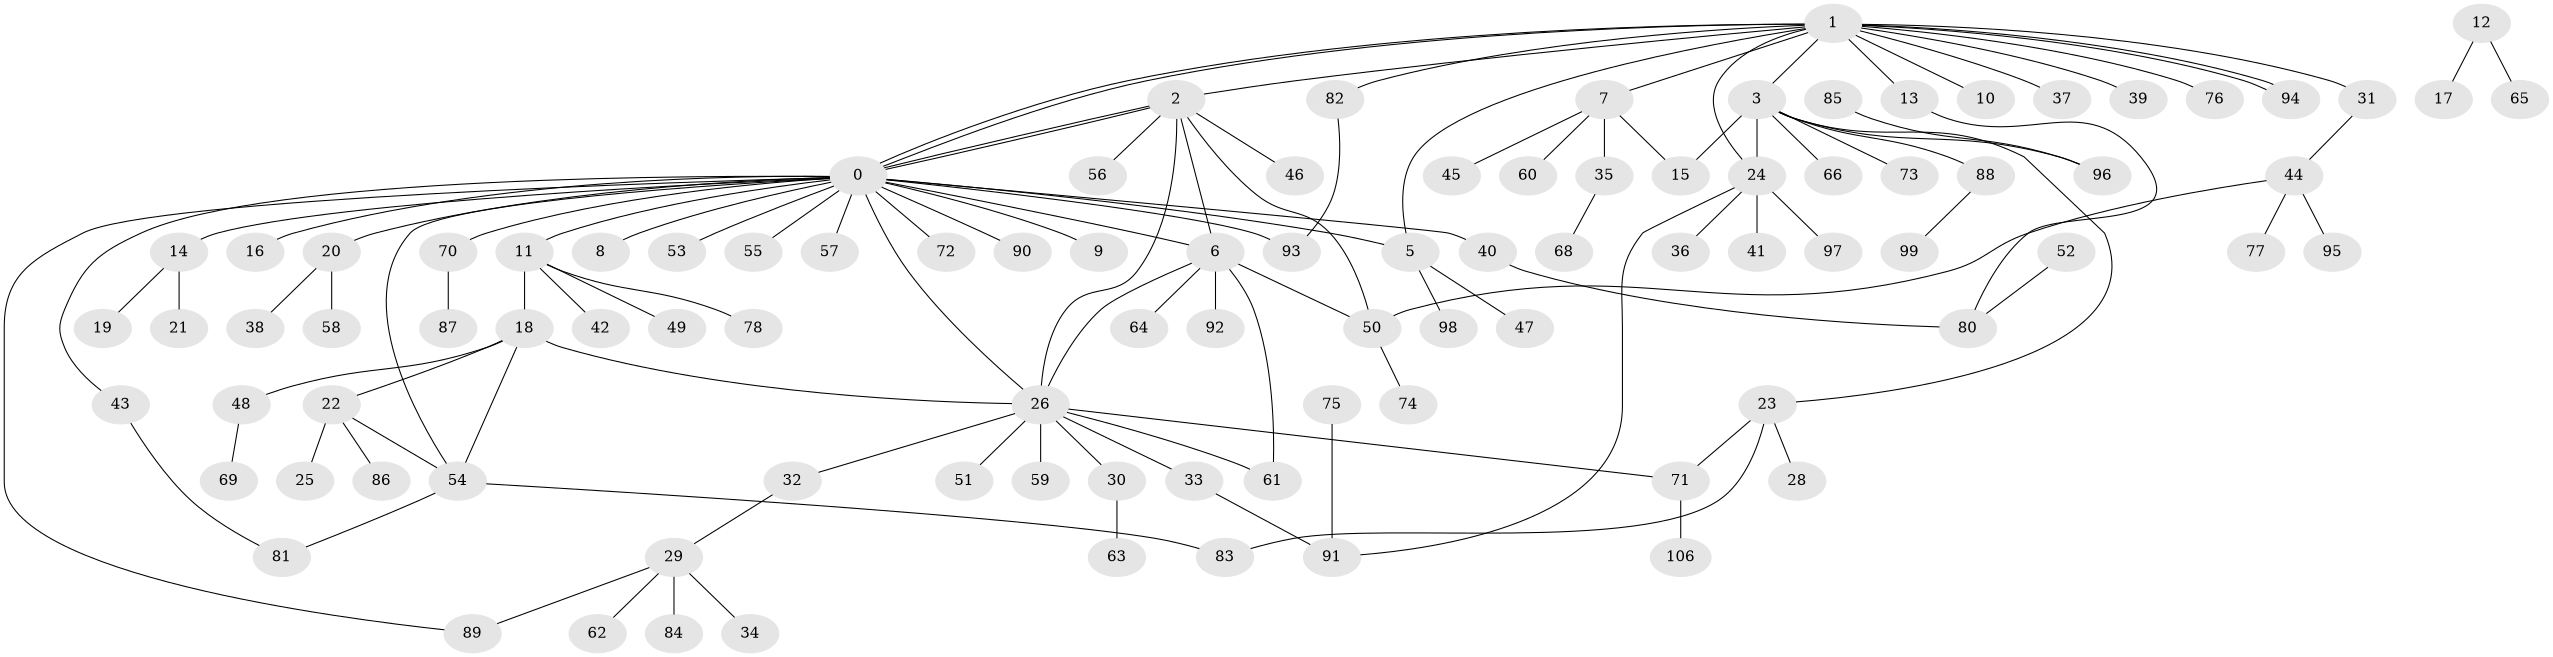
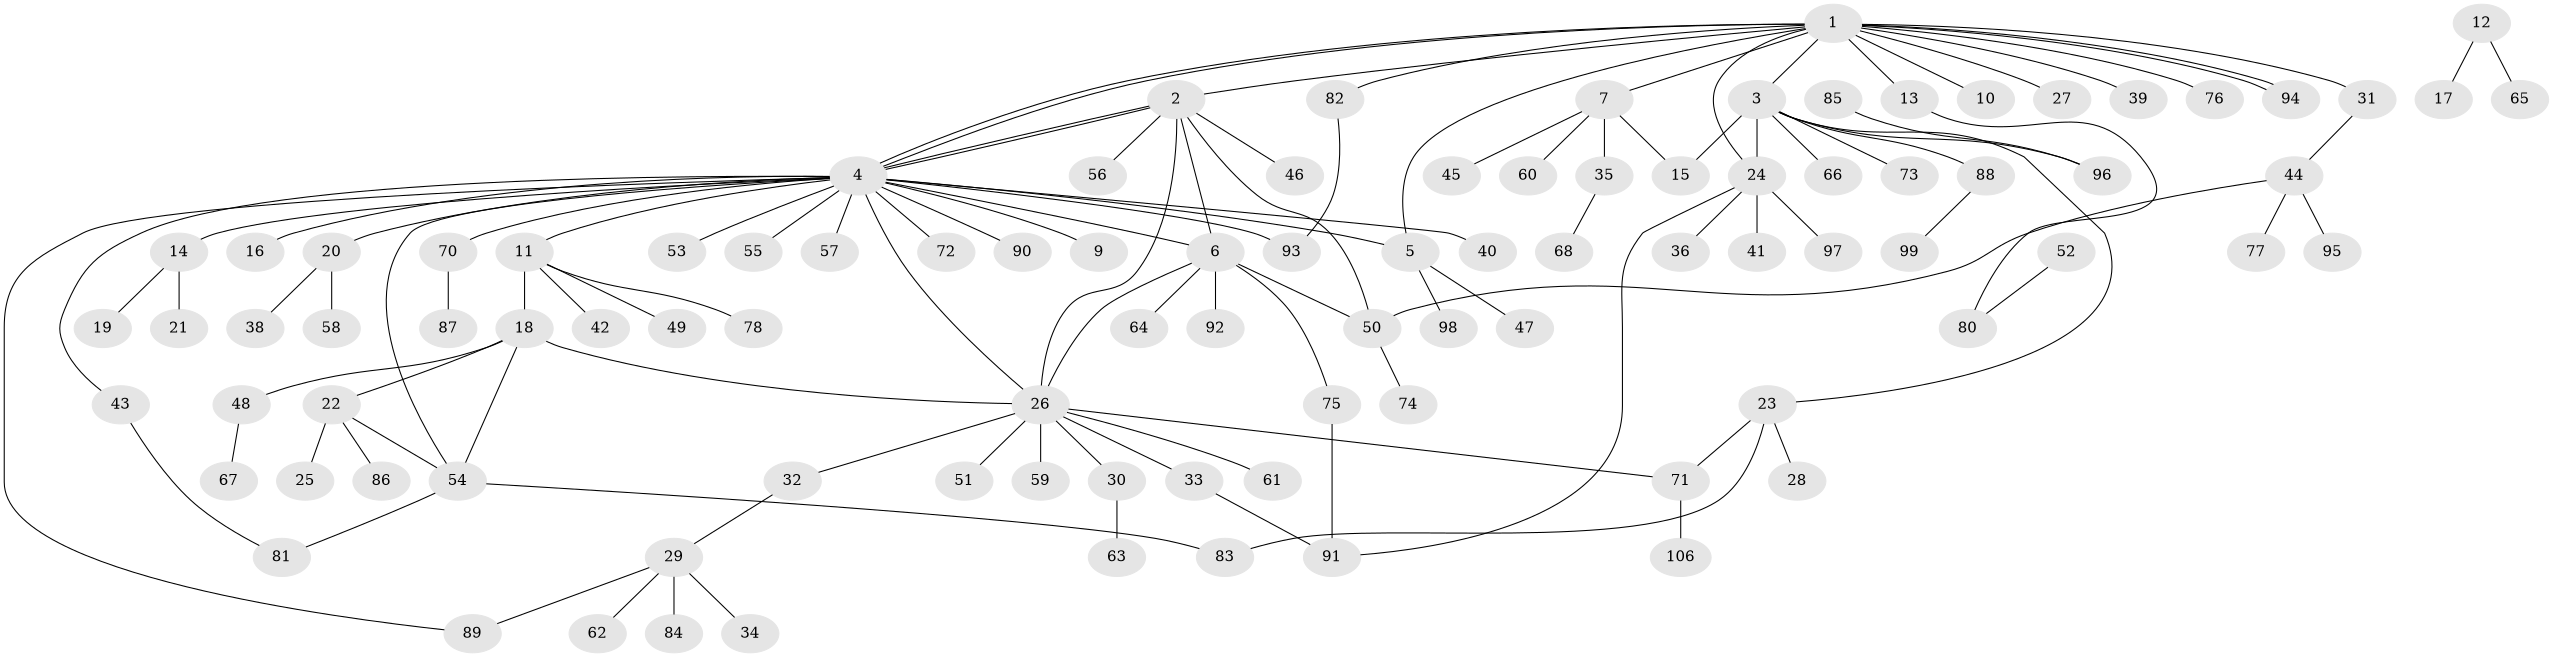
(2062, 100) -> (2062, 100)
(858, 176) -> (858, 176)
(601, 252) -> none
(1722, 310) -> none
(1267, 362) -> (1294, 316)
(229, 481) -> (229, 481)
